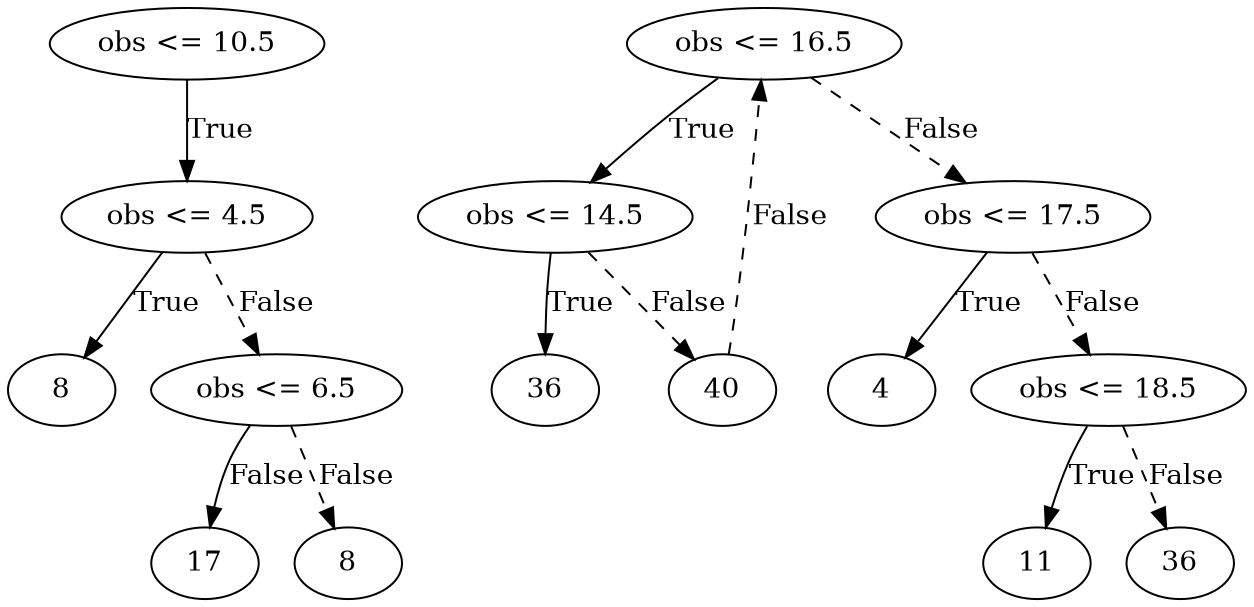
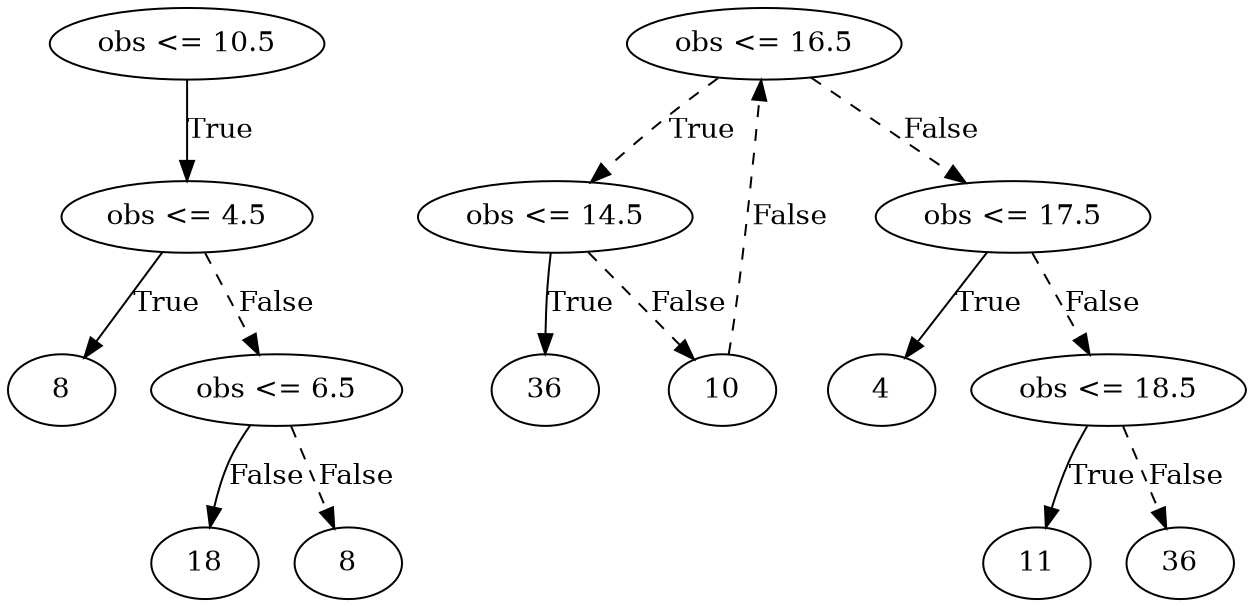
(661, 122) -> (661, 122)
(722, 390) -> (722, 390)
(205, 563) -> (205, 563)
